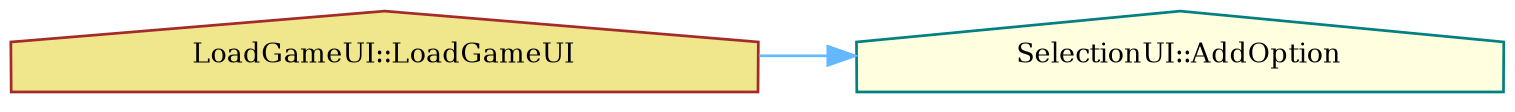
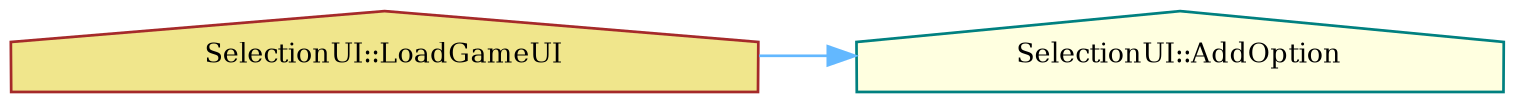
(385, 56) -> (385, 56)
